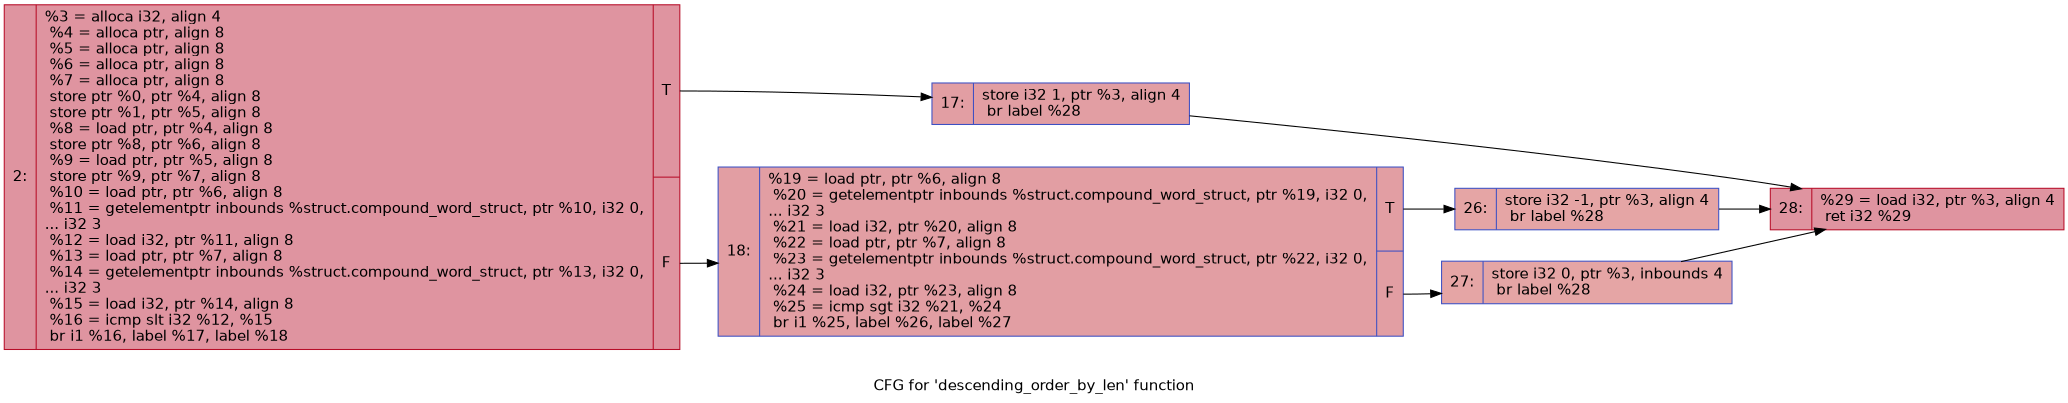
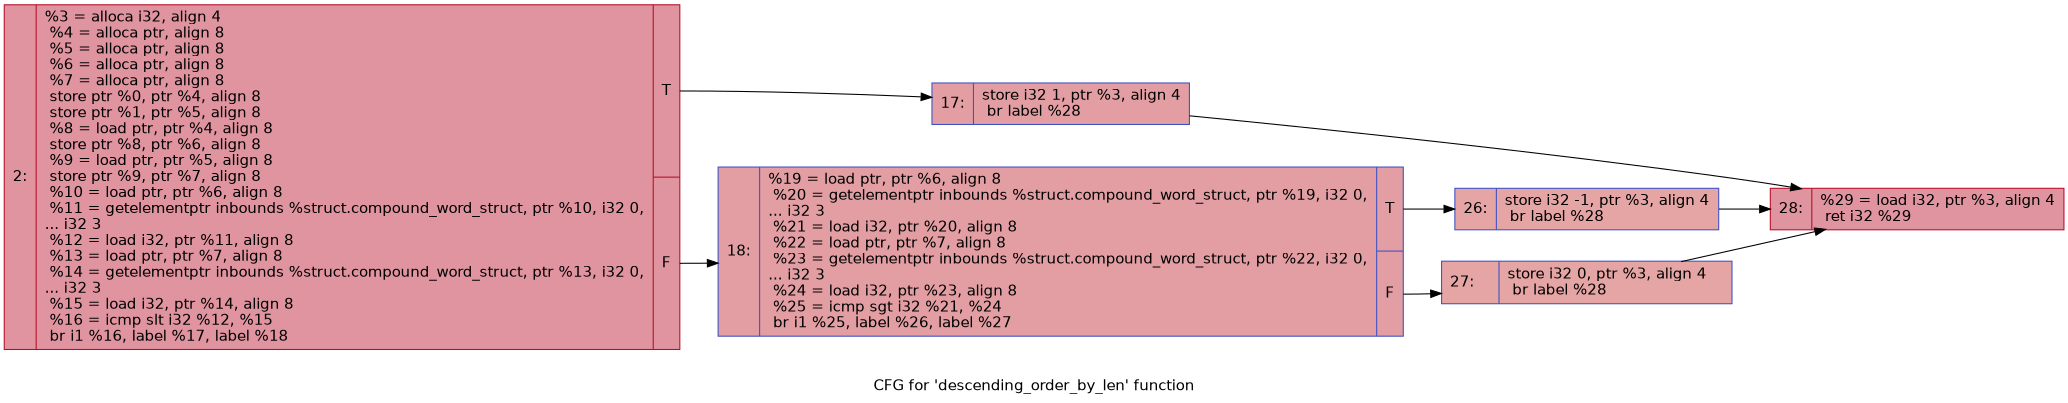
(1608, 274) -> (1607, 274)
